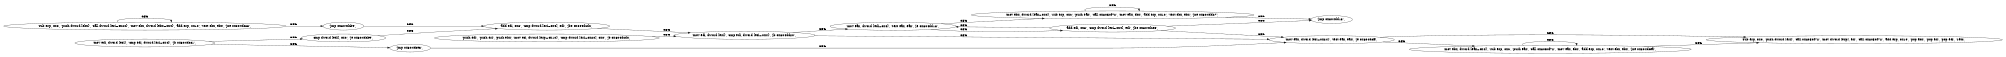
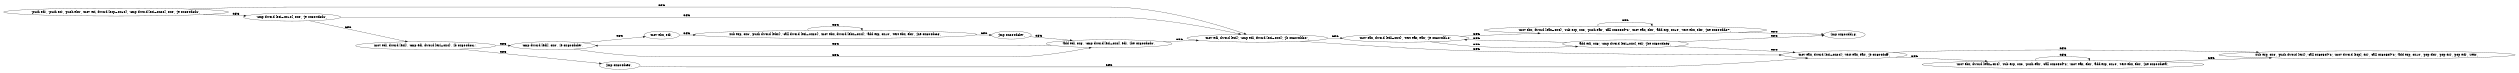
none -> (292, 17)
(343, 26) -> (1011, 35)
none -> (662, 35)
none -> (824, 46)
